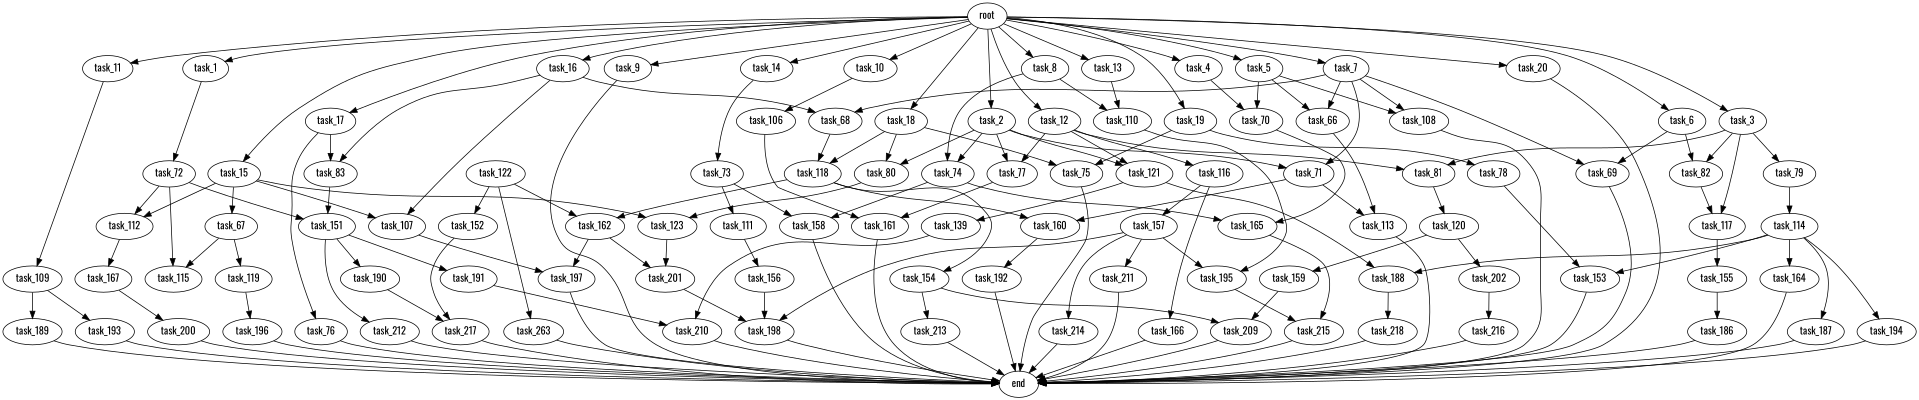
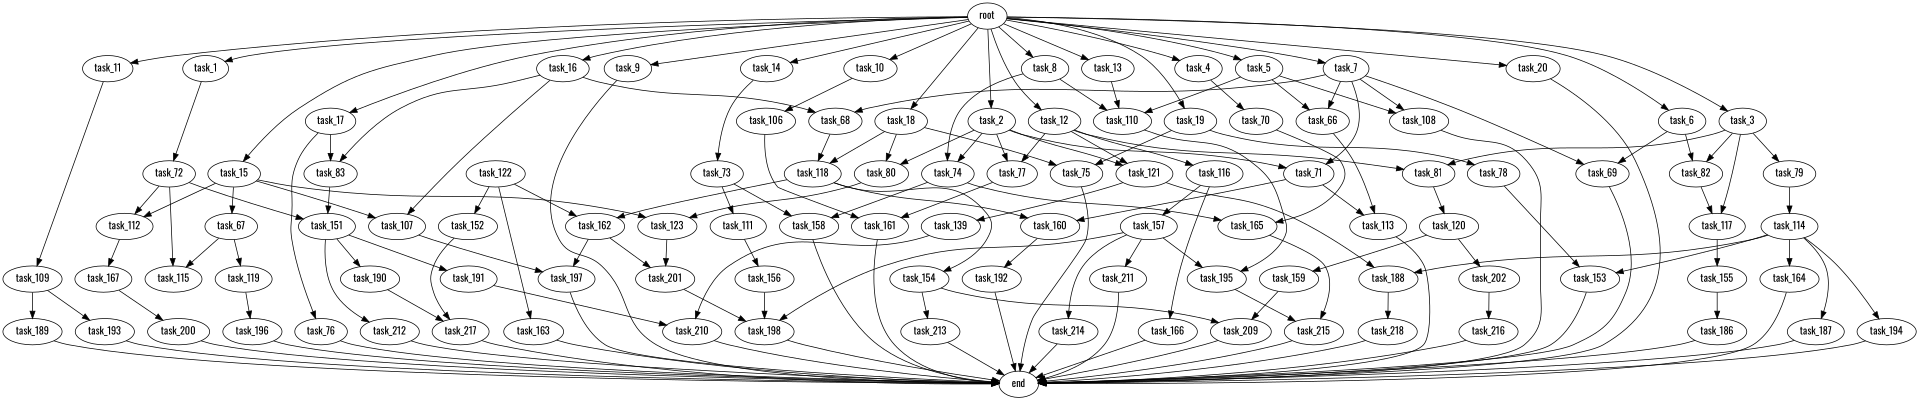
(1258, 91) -> (1194, 95)
(534, 332) -> (534, 332)
